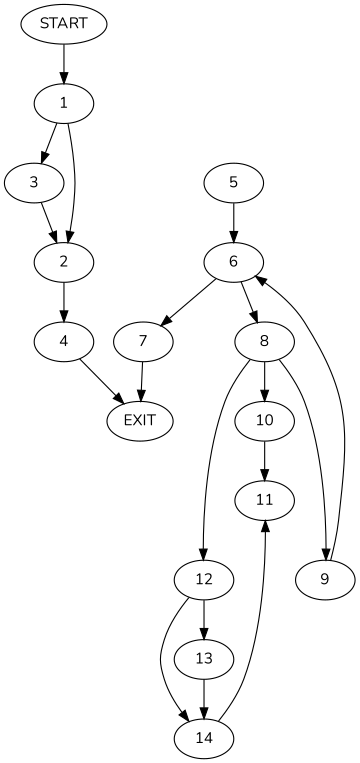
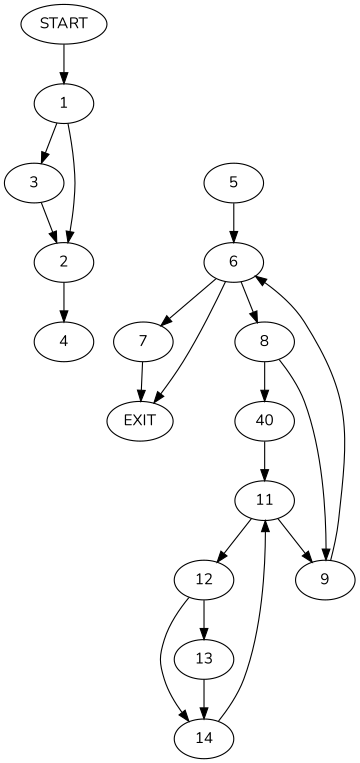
(98, 377) -> (196, 340)
(265, 421) -> (265, 421)
(212, 450) -> (238, 536)
none -> (292, 536)
